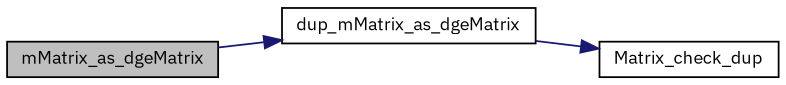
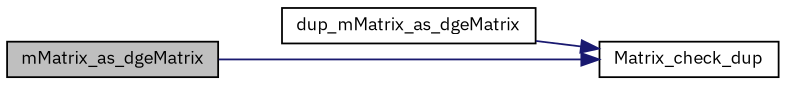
(241, 45) -> (400, 59)
